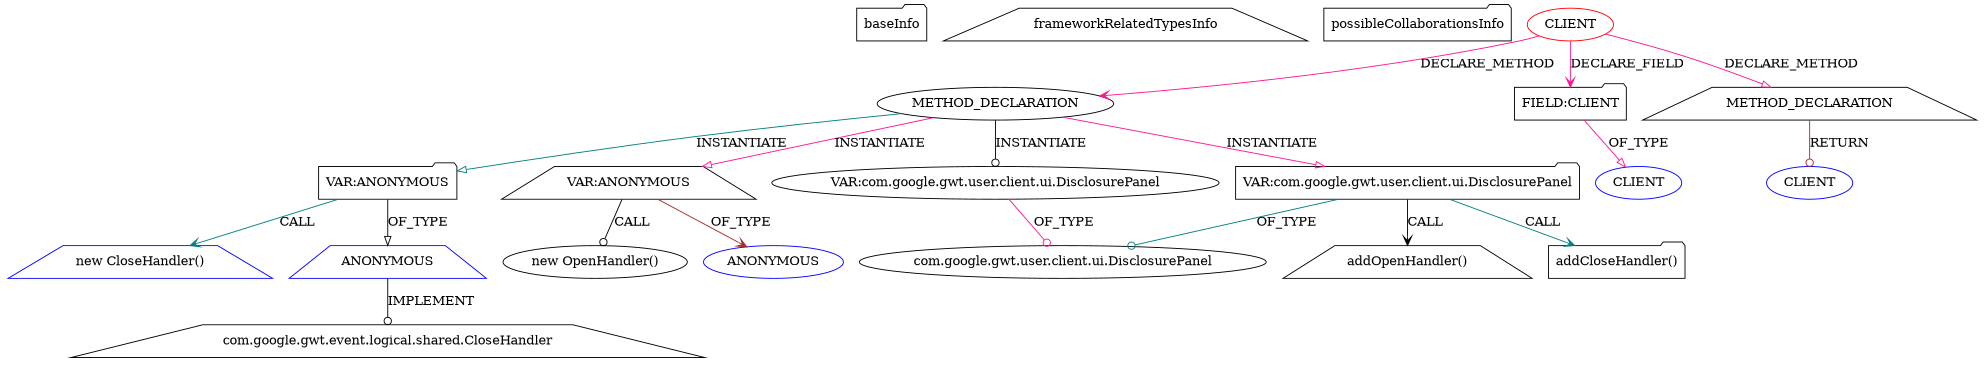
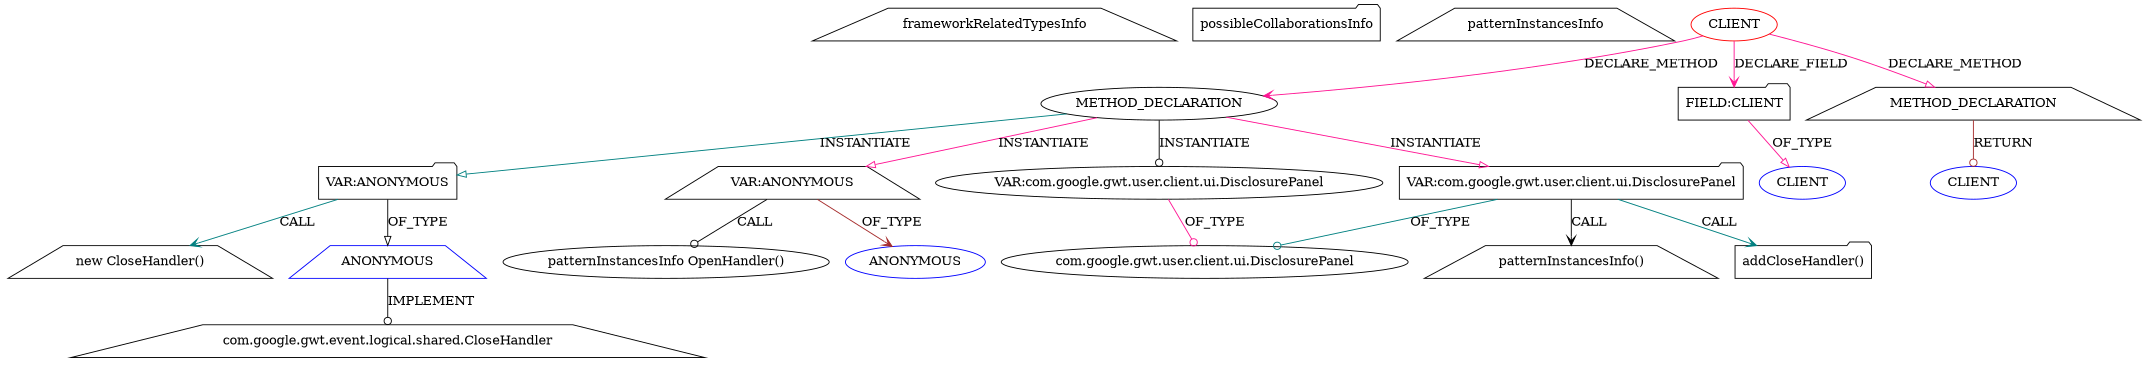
(892, 25) -> none
none -> (1536, 25)
(140, 262) -> (140, 262)
(595, 262) -> (666, 262)
(1408, 262) -> (1571, 262)
